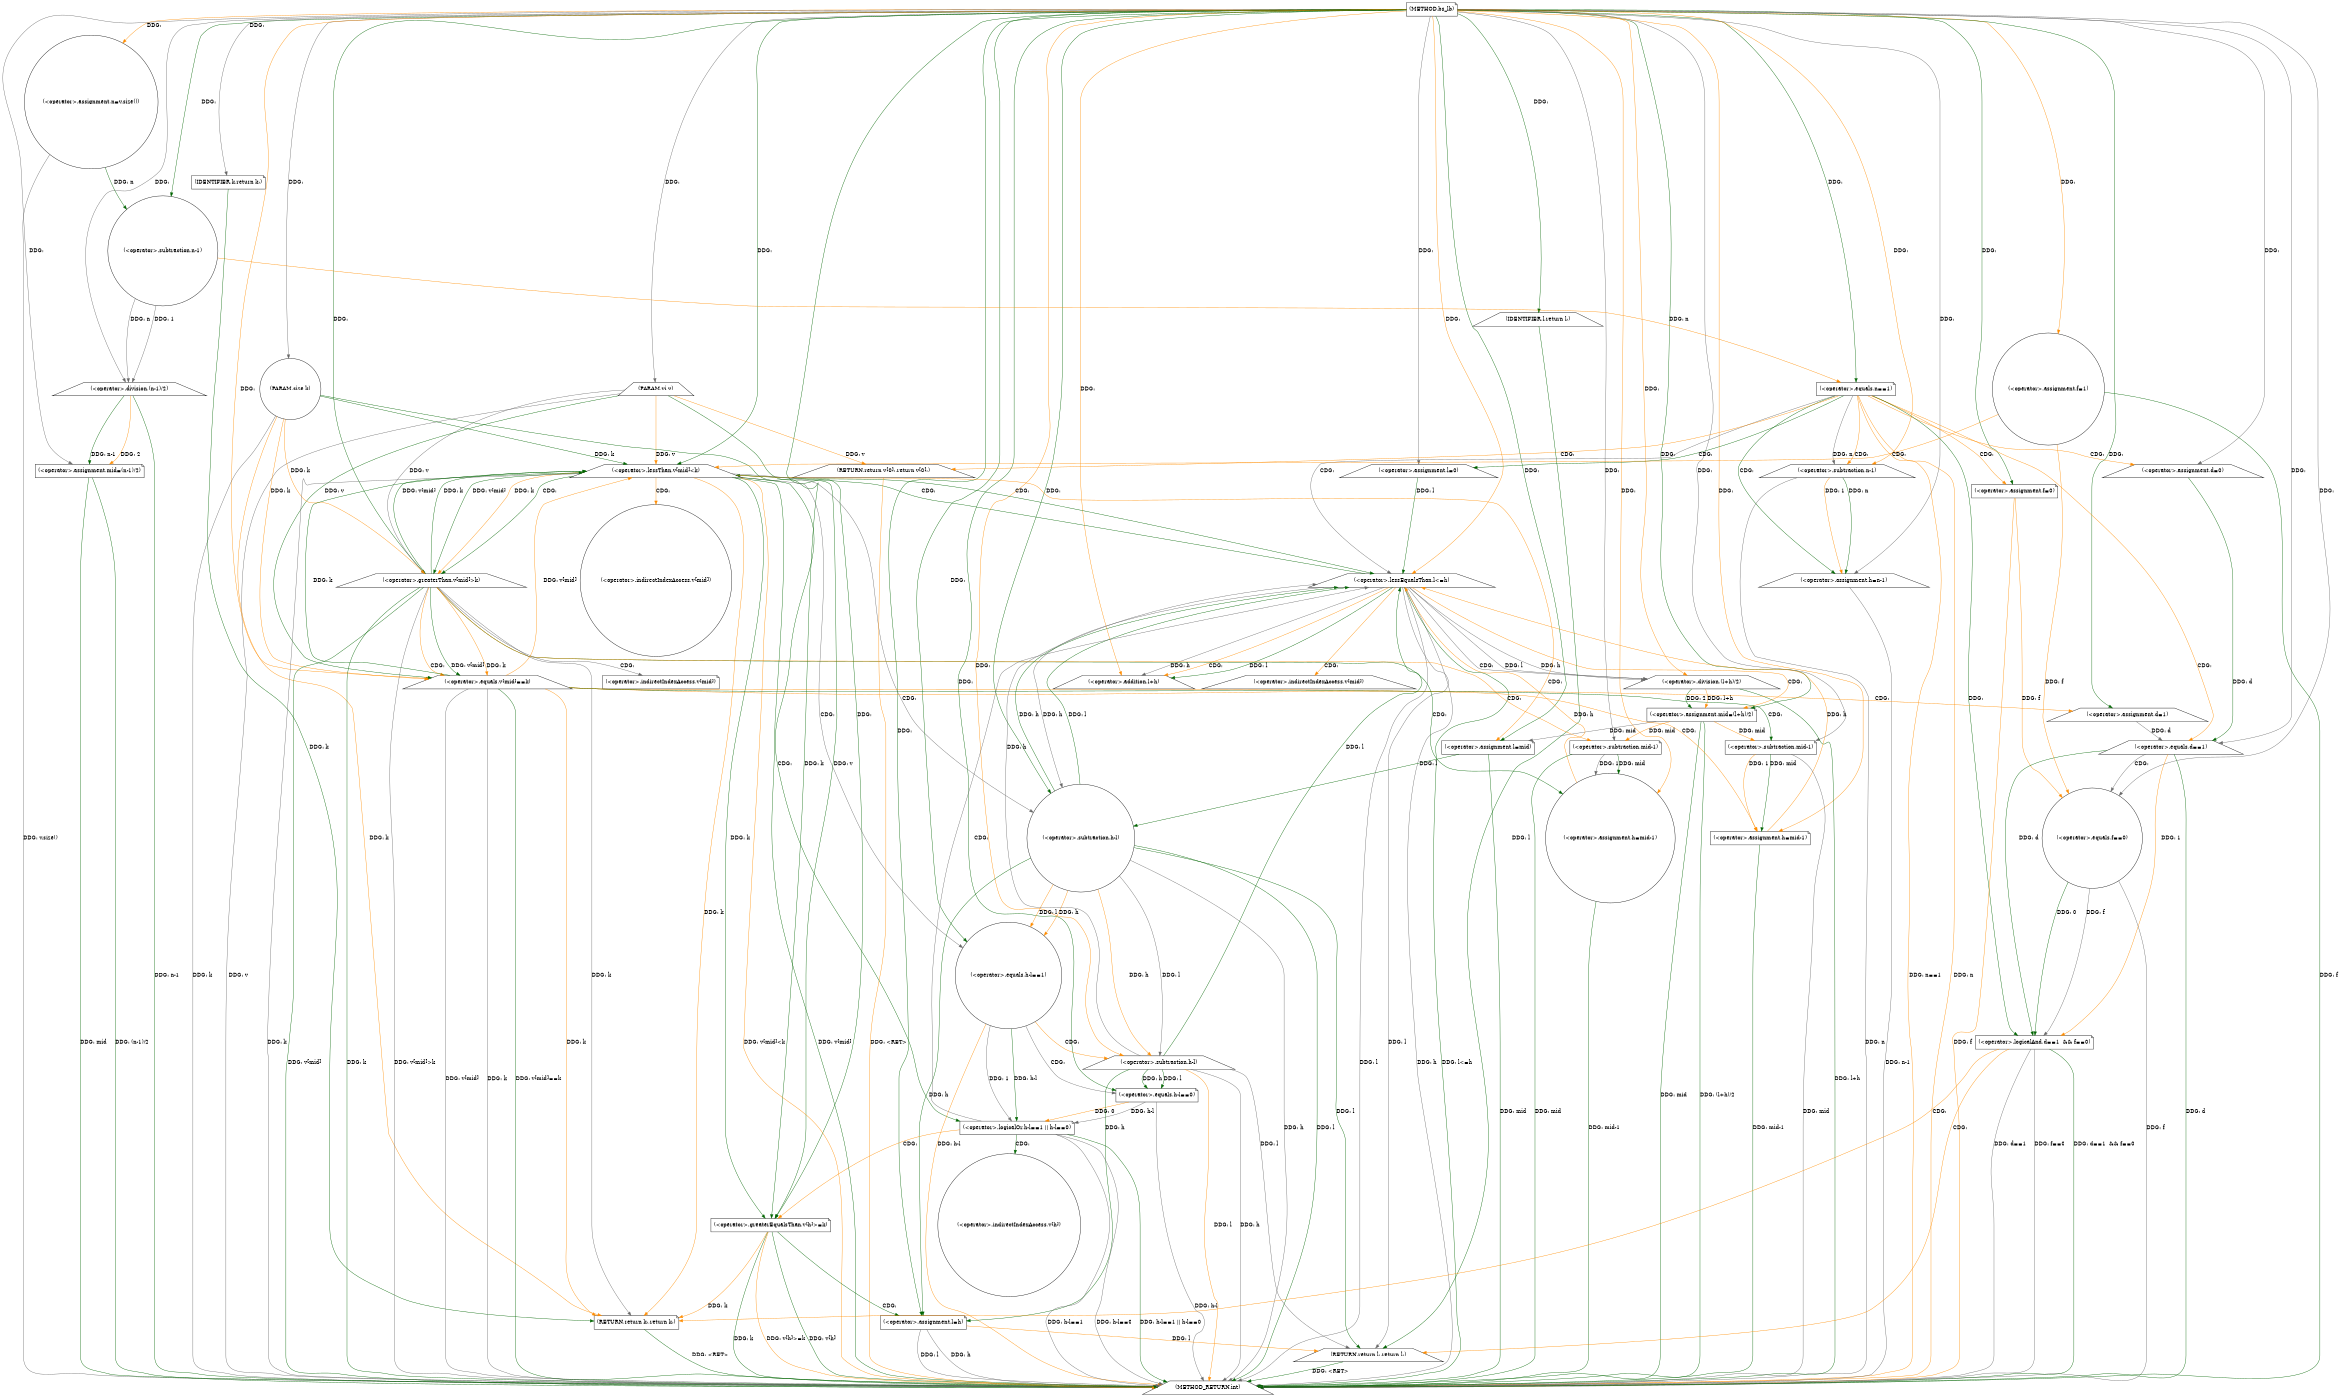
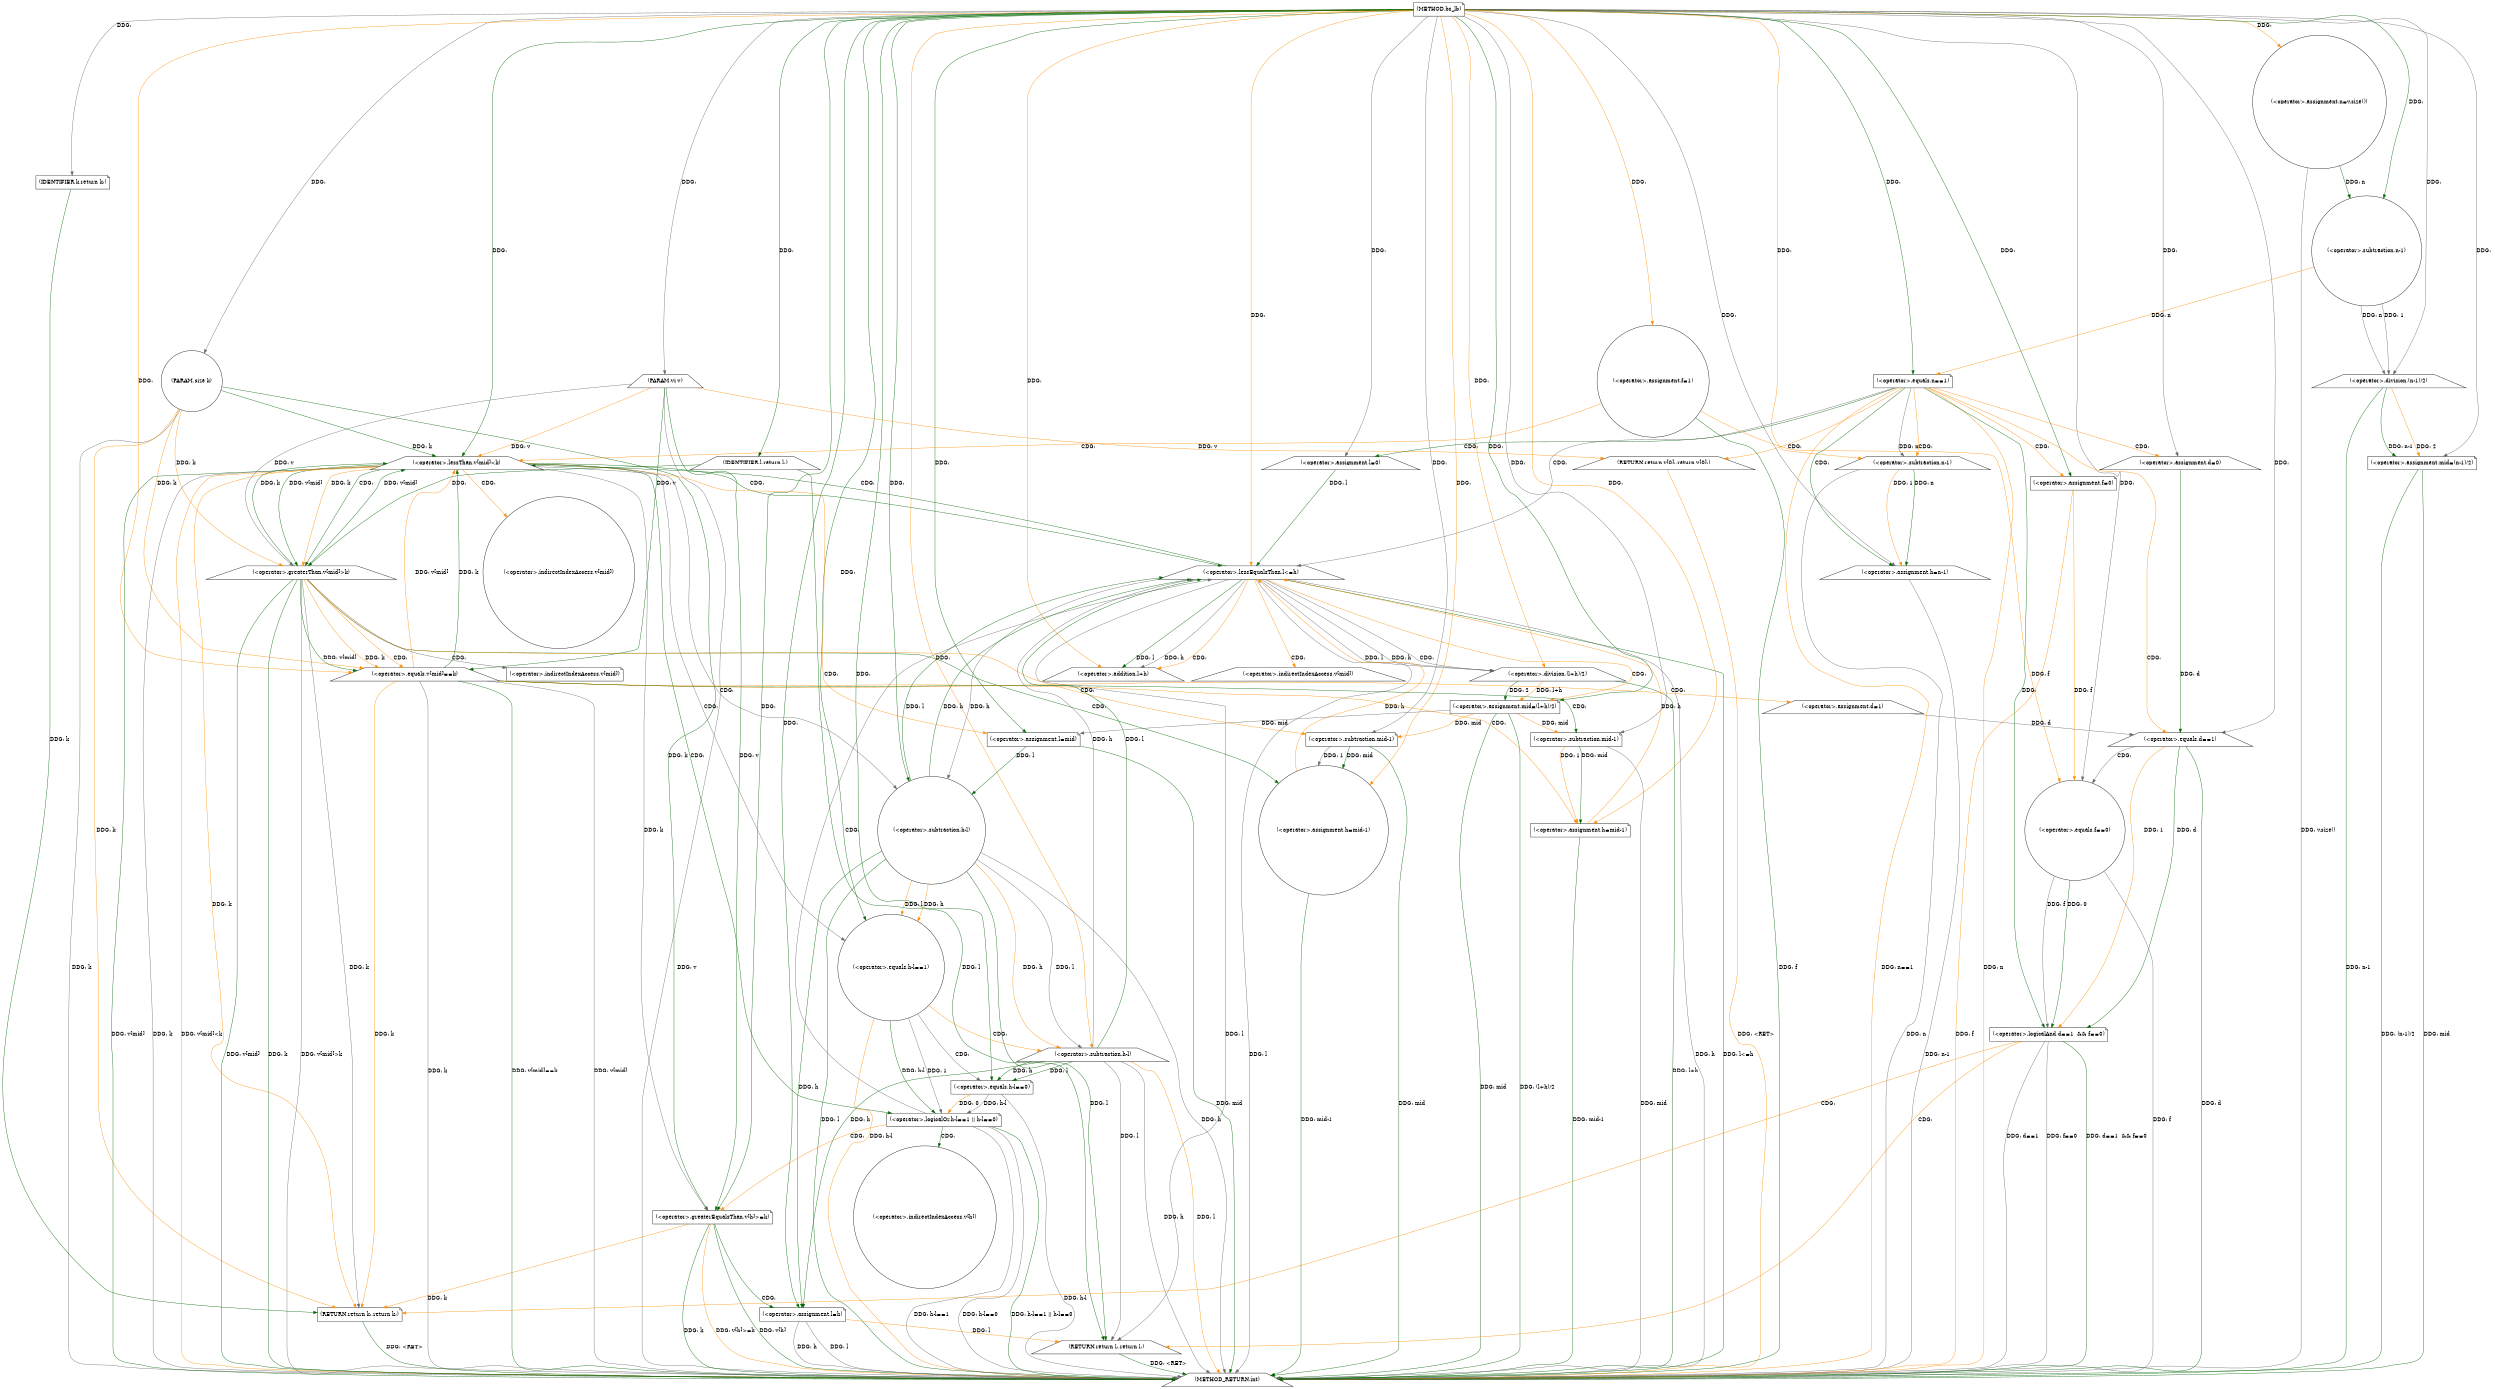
(598, 39) -> (493, 473)
(2105, 64) -> none
(726, 844) -> (644, 807)
